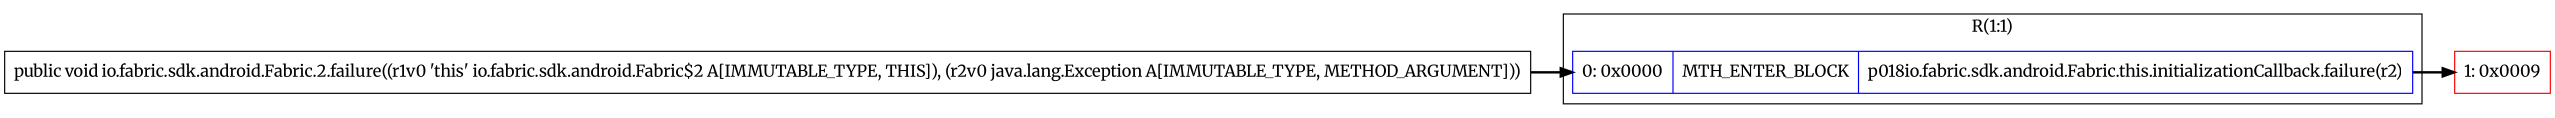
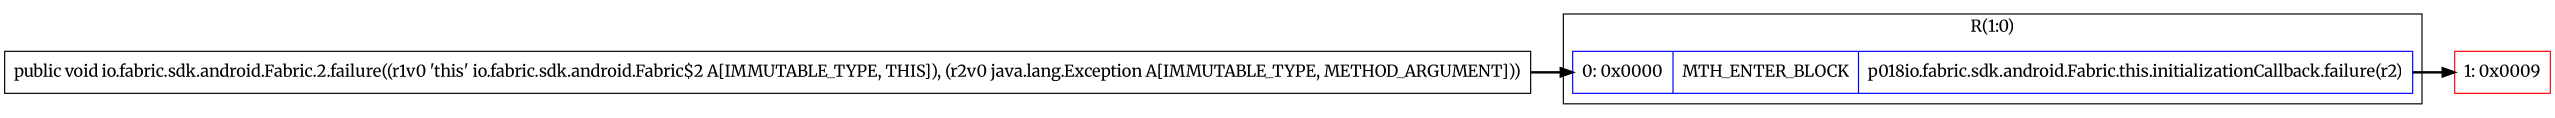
(1993, 27) -> (1993, 27)
